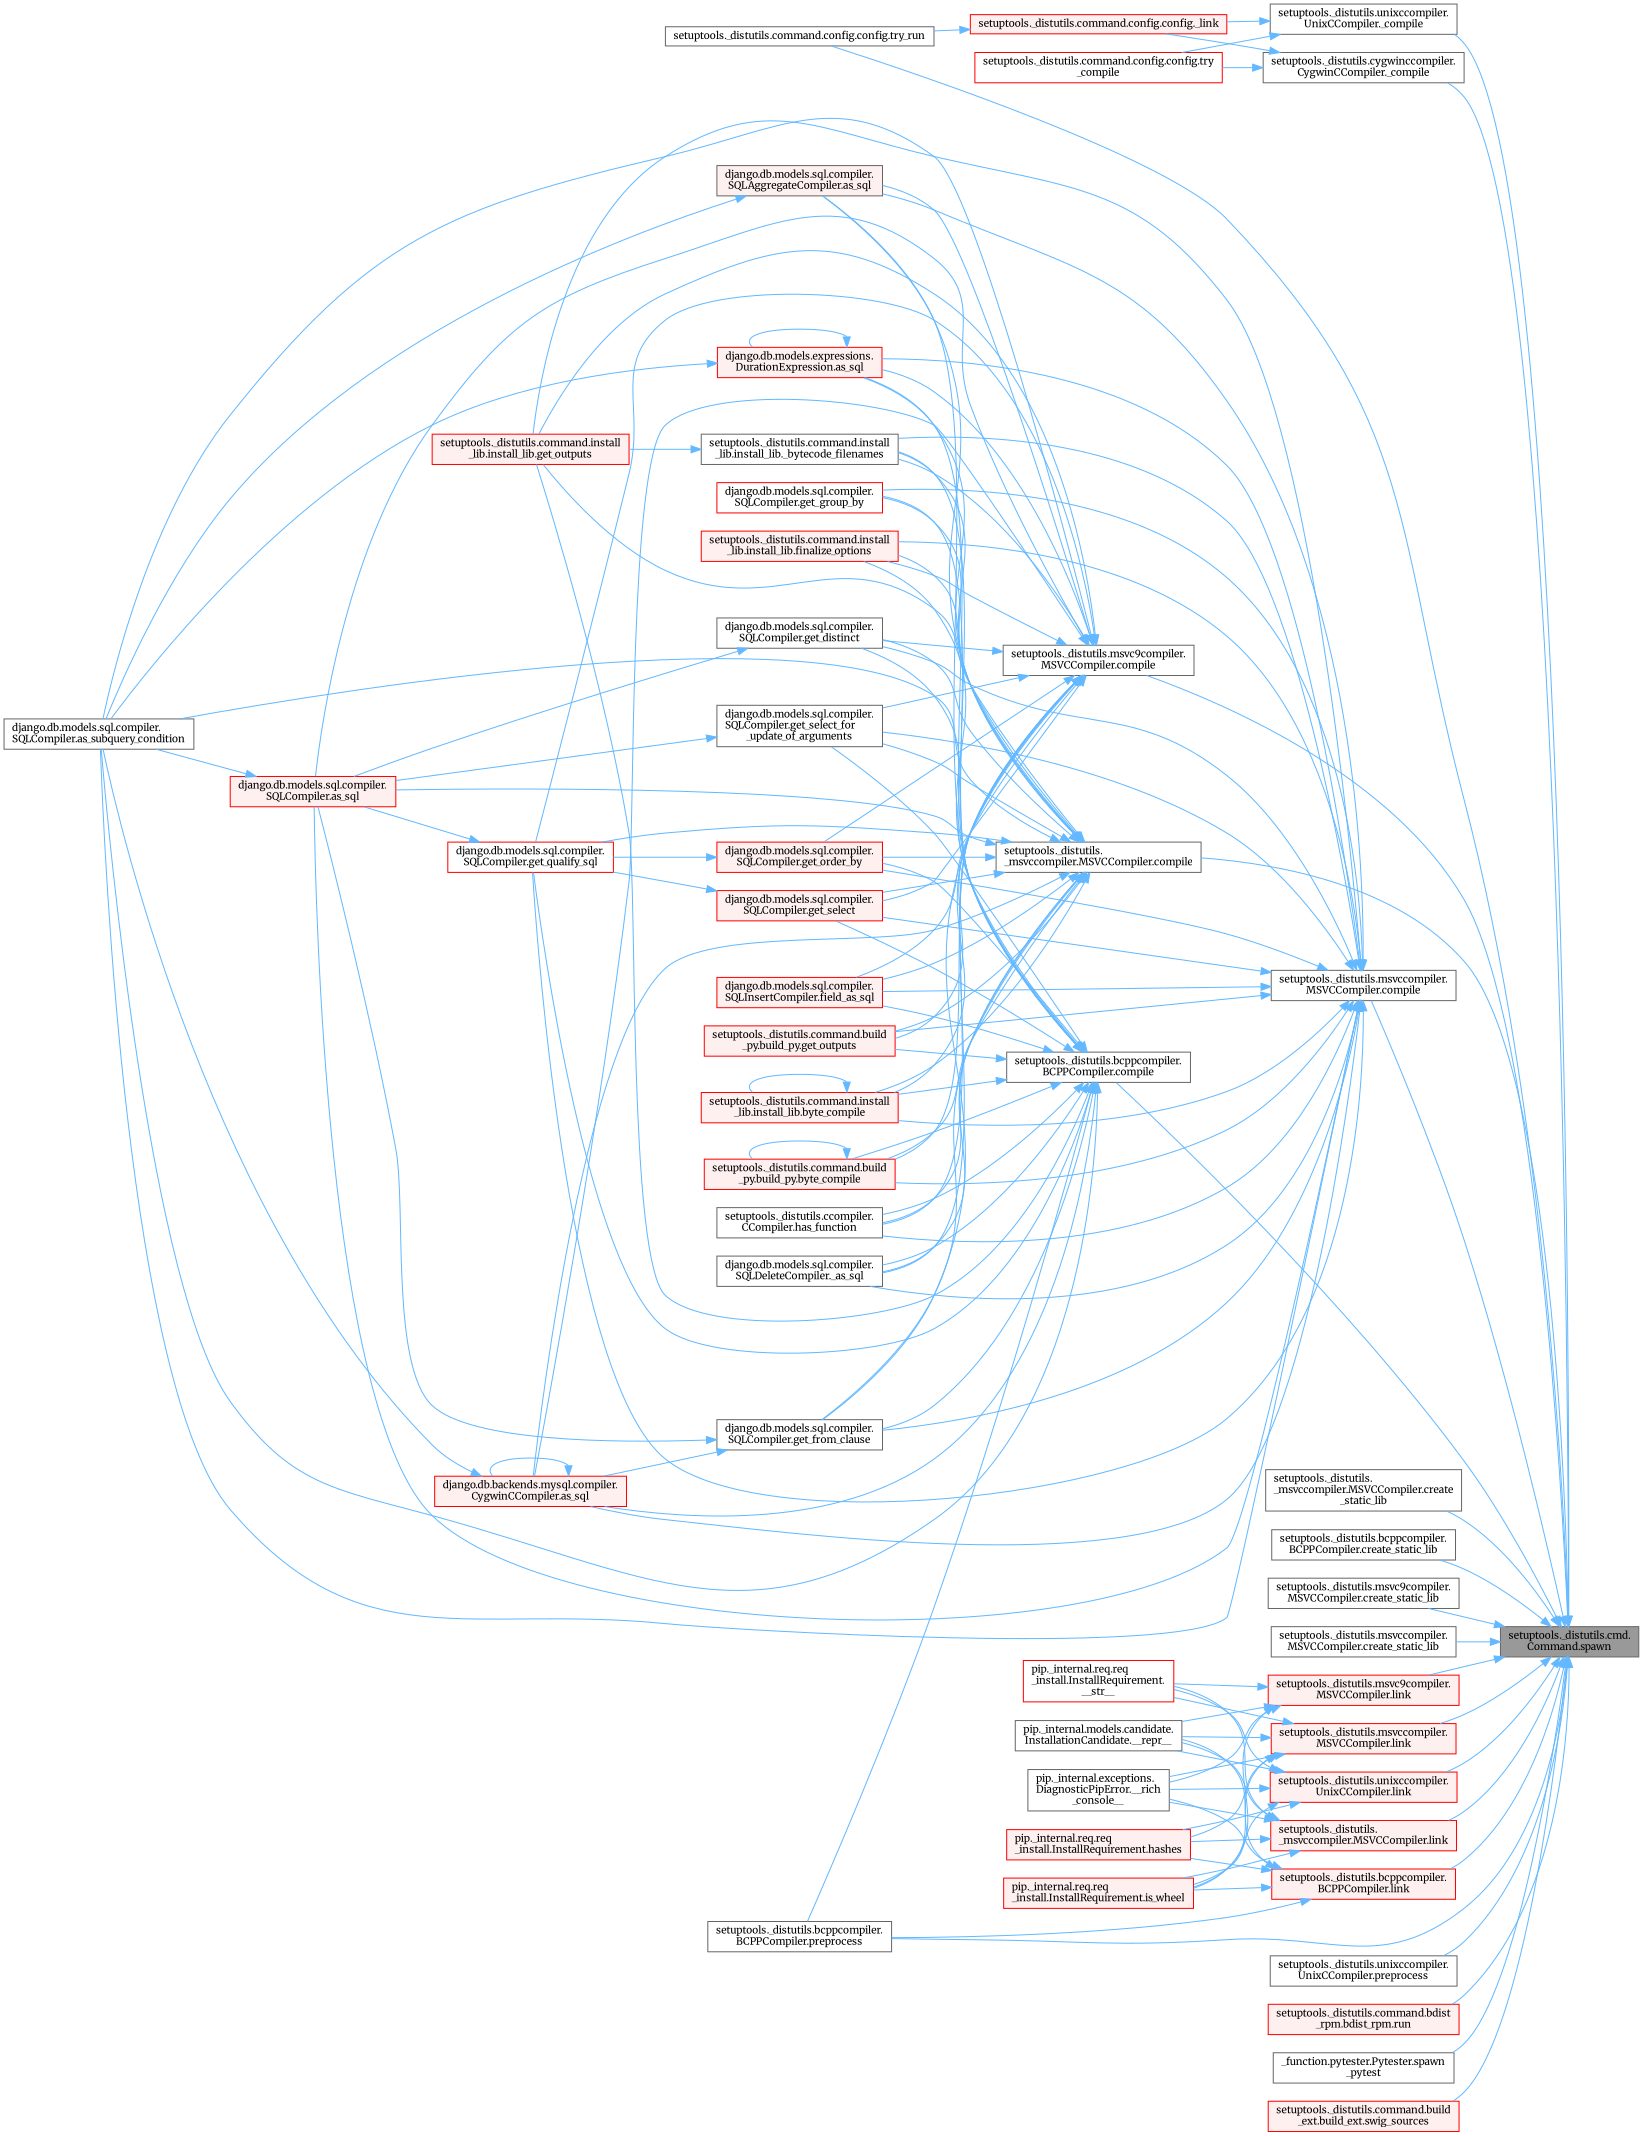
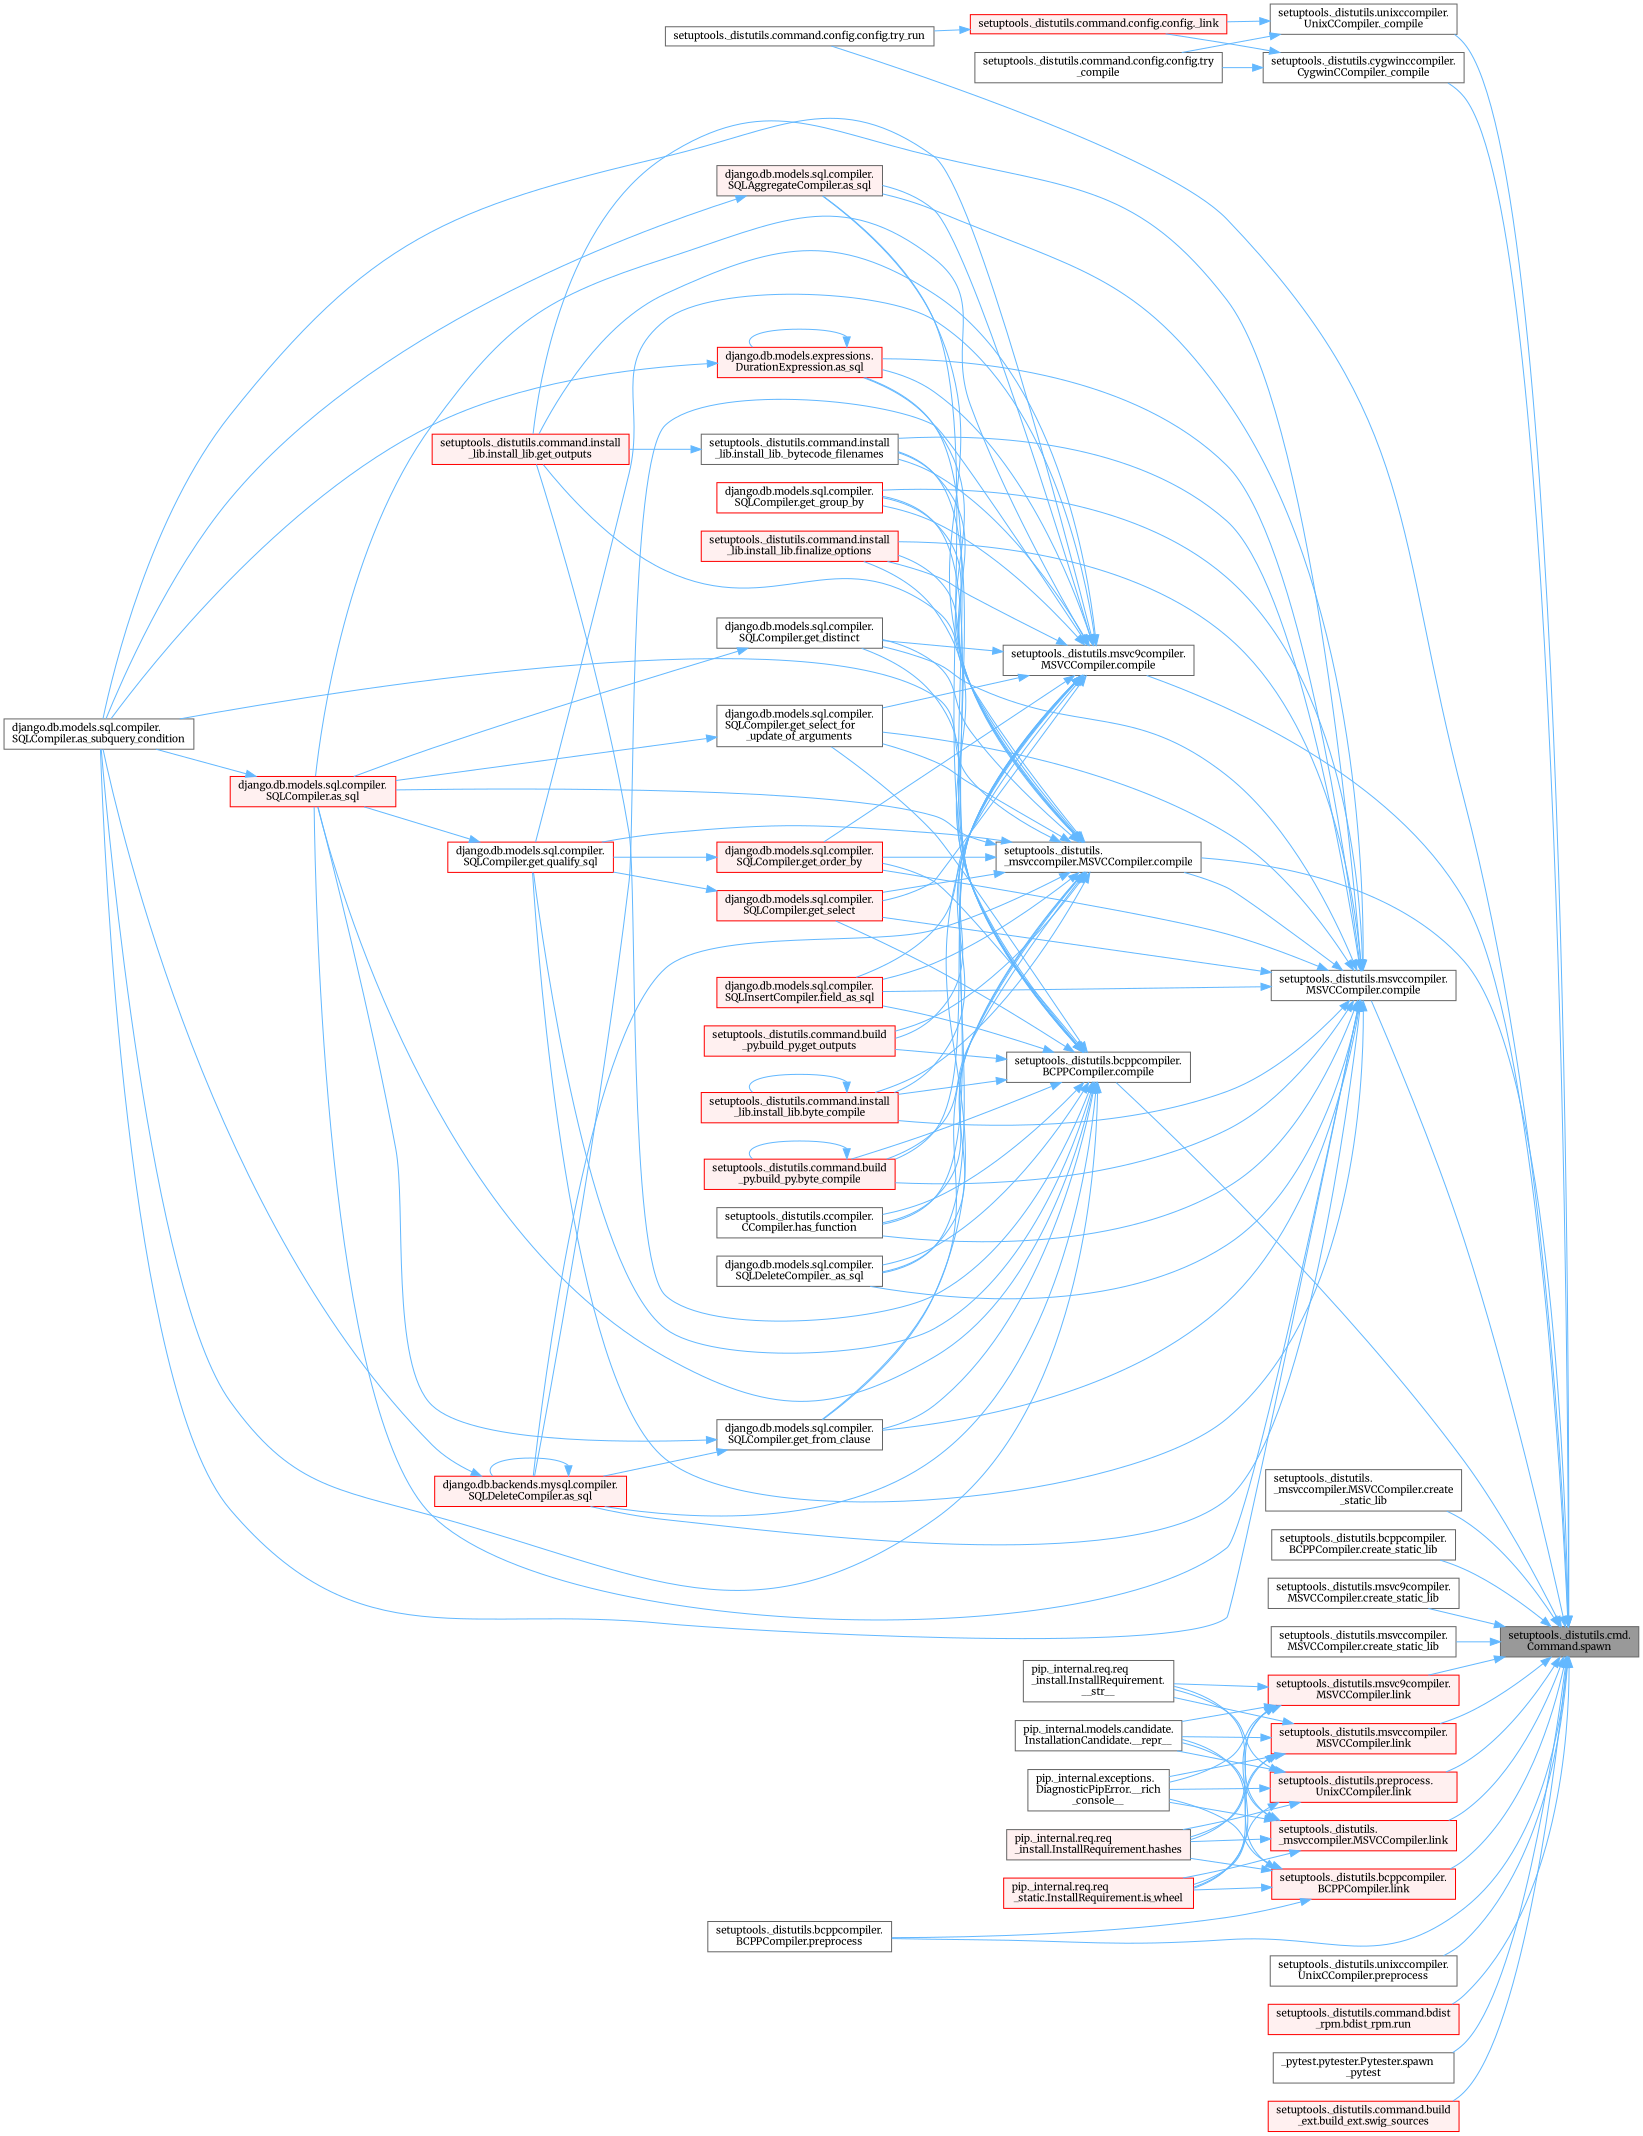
(1099, 68) -> (1099, 68)
none -> (990, 556)
(1078, 1014) -> (1263, 912)
(531, 1491) -> (531, 1491)
(966, 1513) -> (639, 1338)
(1099, 1681) -> (1099, 1681)
none -> (1245, 1786)
(1364, 1787) -> (1364, 1787)
(1099, 1845) -> (1099, 1845)
(1099, 1893) -> (1099, 1893)
(1364, 2068) -> (1364, 2068)
